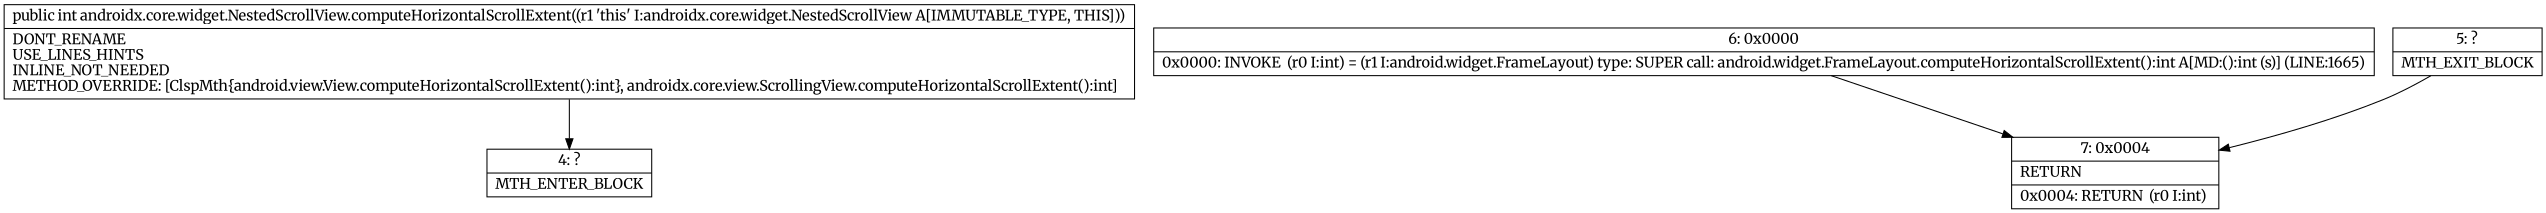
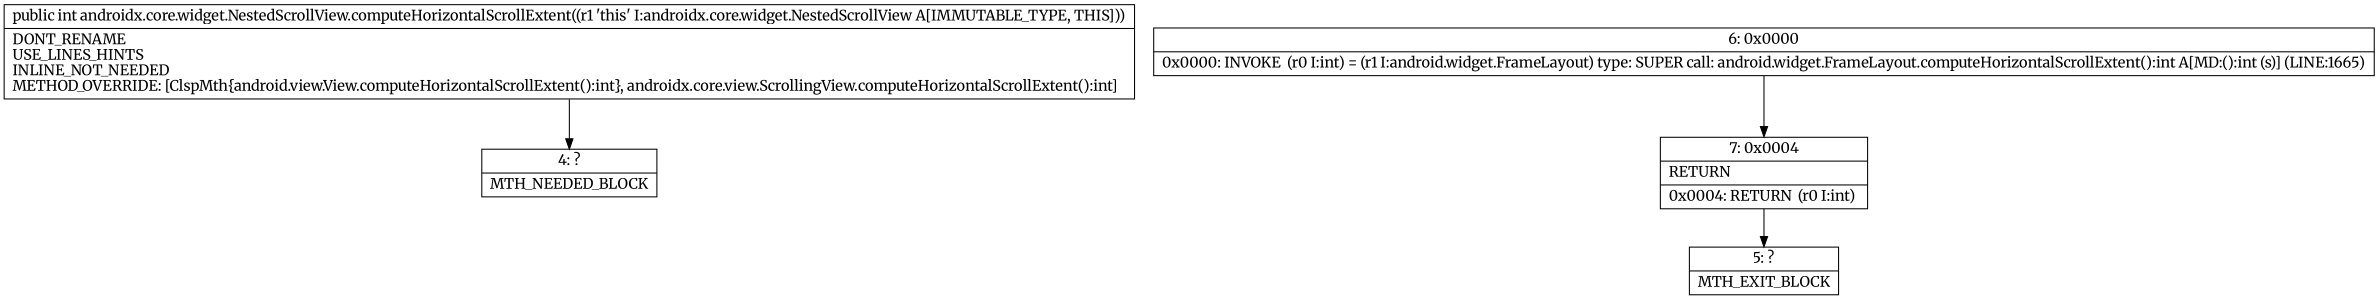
(2332, 118) -> (1764, 223)
(569, 184) -> (569, 184)
